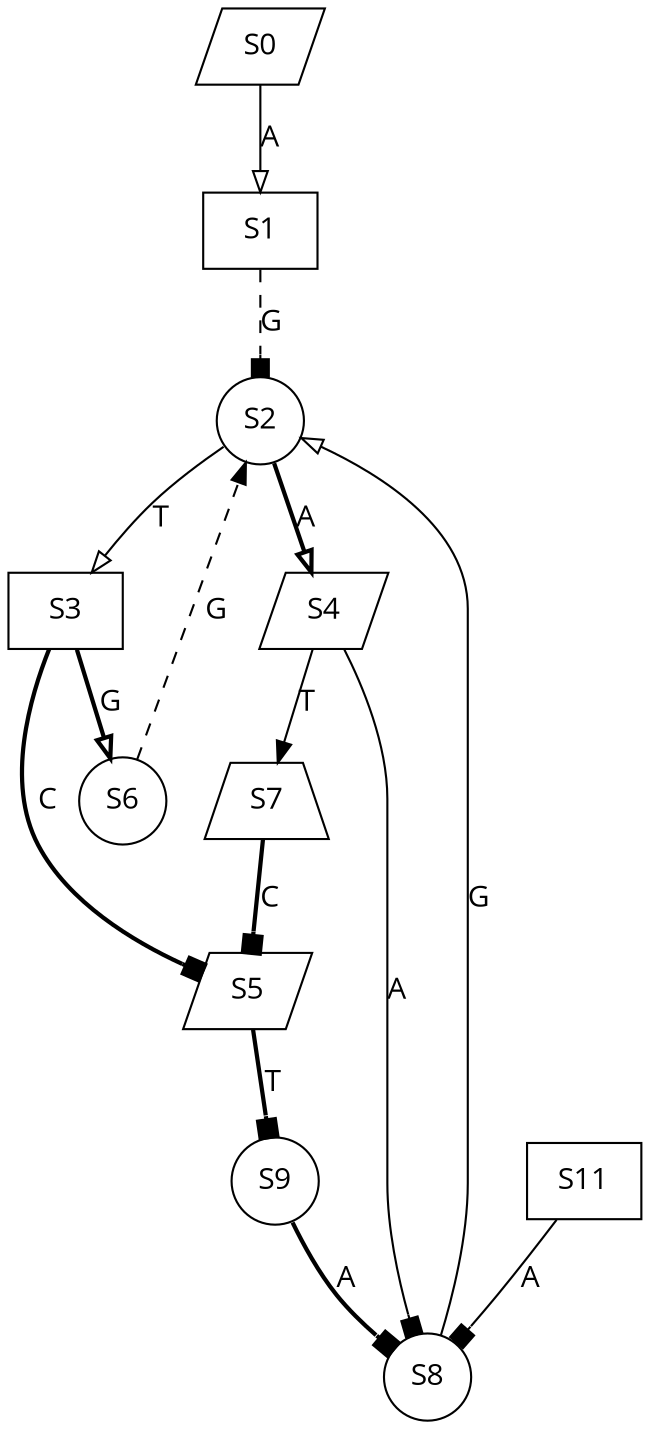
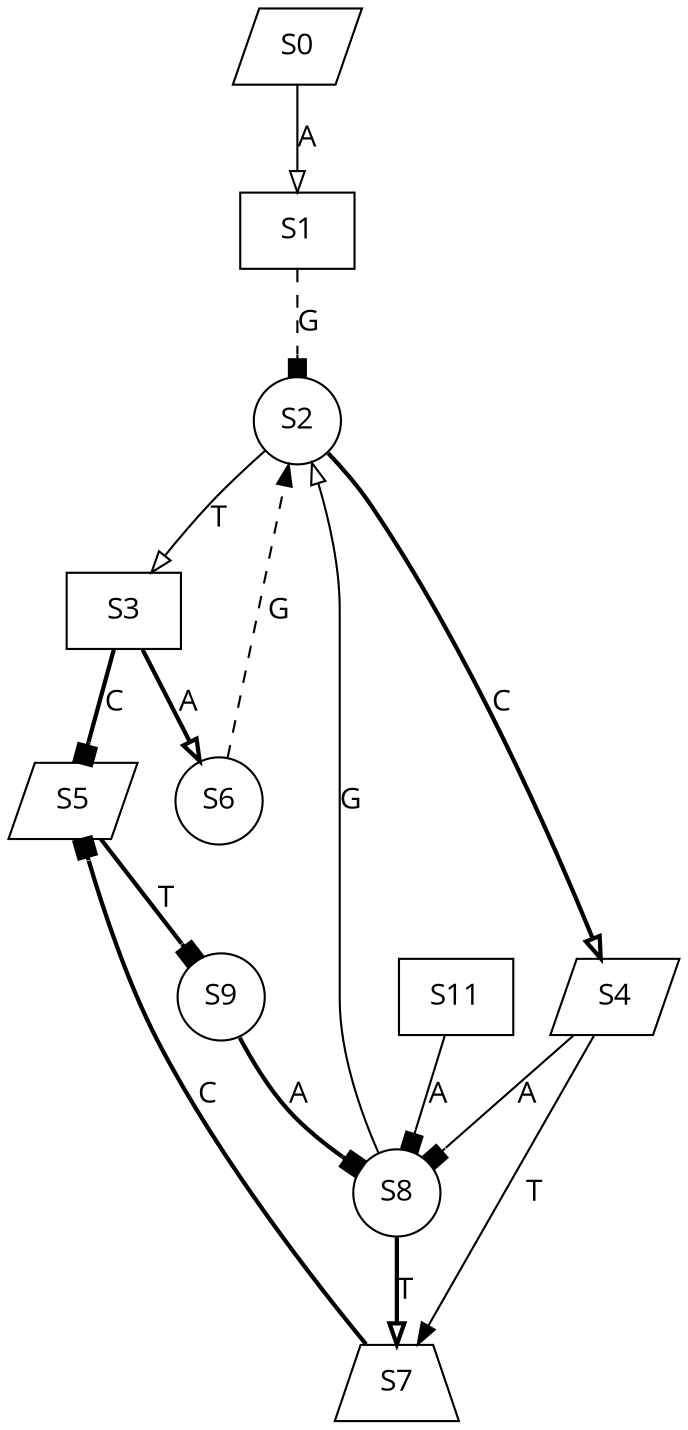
(307, 519) -> (503, 703)
(111, 703) -> (189, 703)
none -> (397, 1280)
